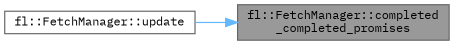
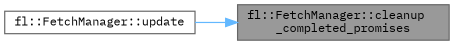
(343, 22) -> (343, 22)
